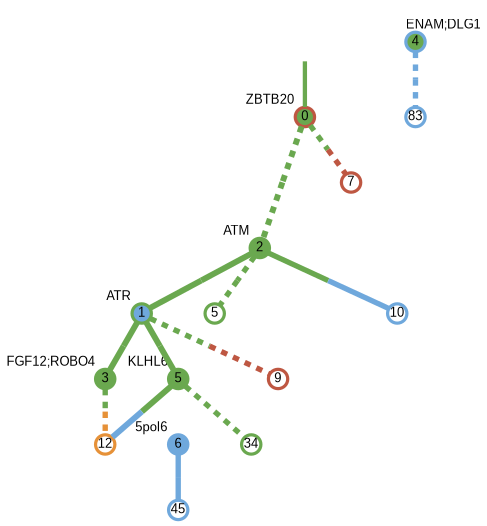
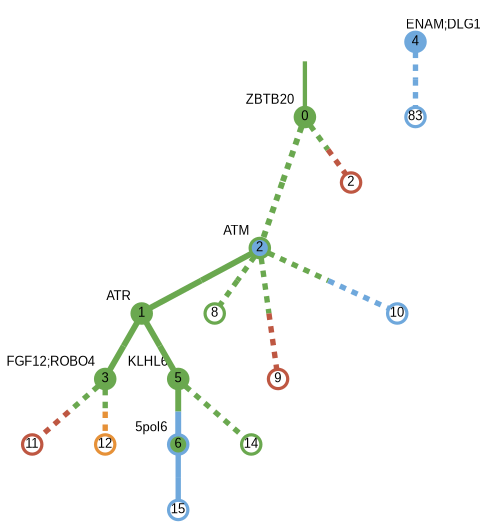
(415, 42) -> (415, 42)
(305, 117) -> (305, 117)
(351, 183) -> (351, 183)
(260, 248) -> (260, 248)
(328, 281) -> (328, 281)
(142, 313) -> (142, 313)
(215, 313) -> (215, 313)
(210, 346) -> (269, 313)
(142, 412) -> (178, 412)
none -> (32, 444)
(178, 444) -> (178, 444)
(251, 444) -> (251, 444)
(178, 510) -> (178, 510)
